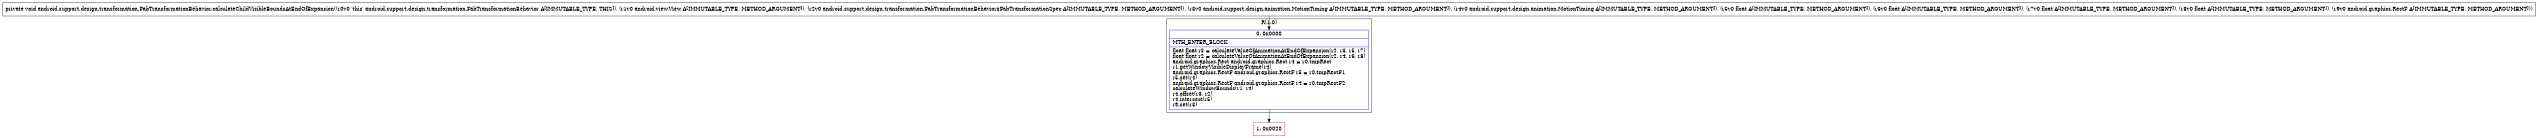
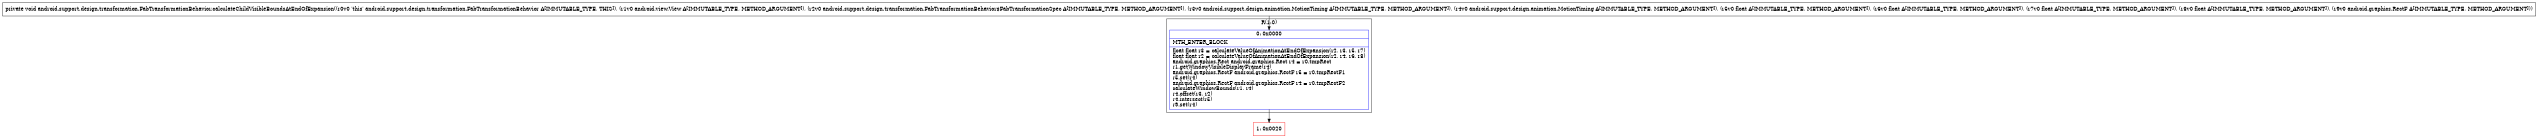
(1185, 105) -> (1185, 105)
